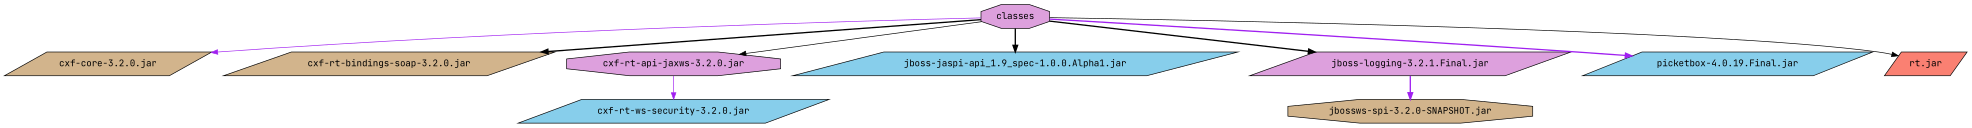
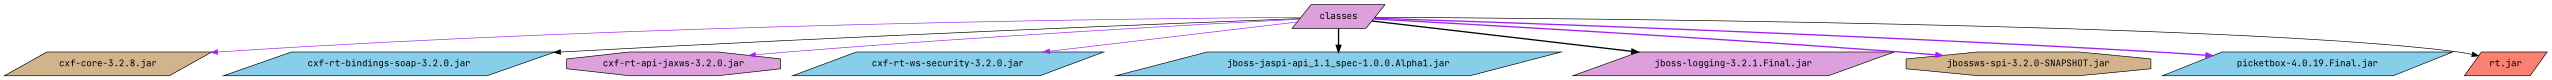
(1015, 16) -> (1339, 16)
(765, 36) -> (930, 34)
(864, 38) -> (1027, 35)
(108, 64) -> (108, 64)
(389, 64) -> (389, 64)
(1015, 64) -> (1339, 64)
(674, 84) -> (1173, 37)
(1410, 84) -> (1655, 35)
